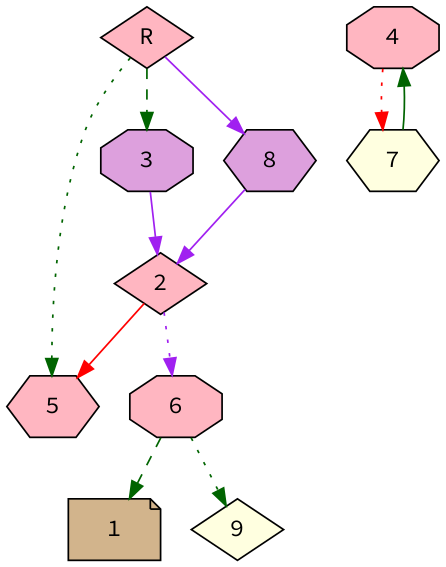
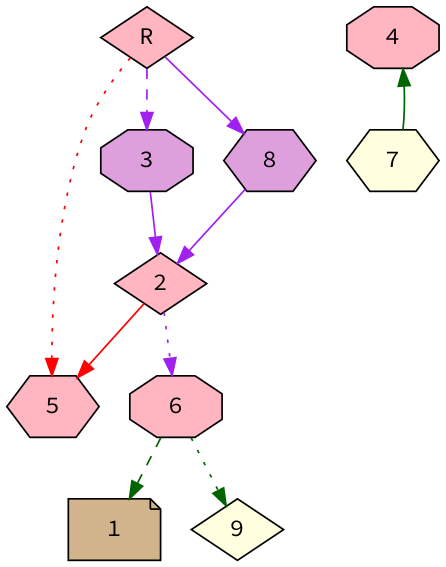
(147, 91) -> (147, 91)
(381, 91) -> none
(66, 201) -> (66, 201)
